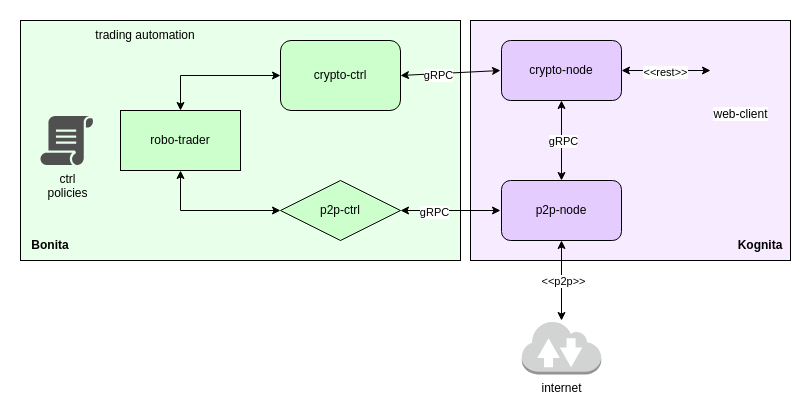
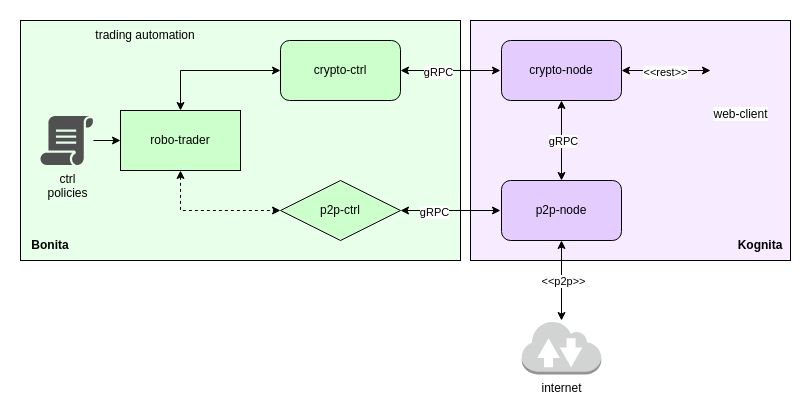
(341, 76) -> (341, 71)
none -> (104, 141)
(211, 211) -> (211, 211)
